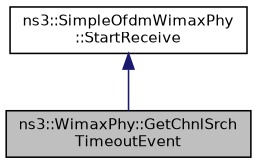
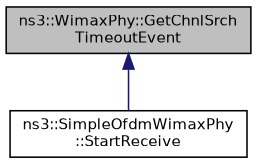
(129, 90) -> (129, 90)
